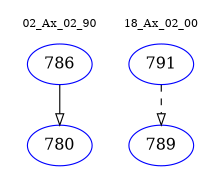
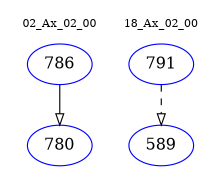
(60, 24) -> (60, 24)
(161, 145) -> (161, 145)
